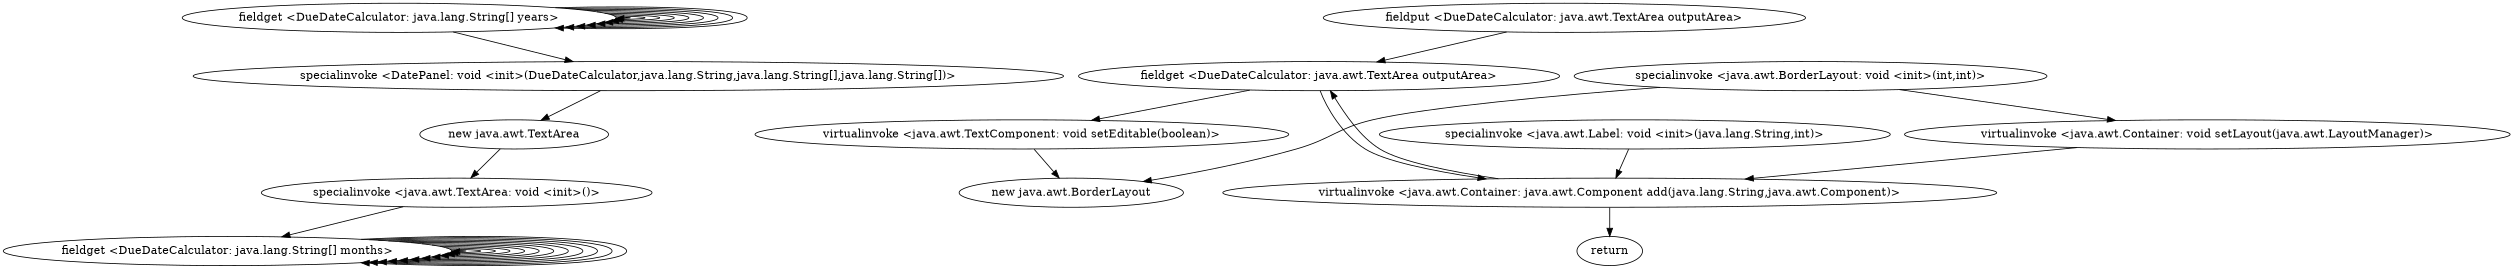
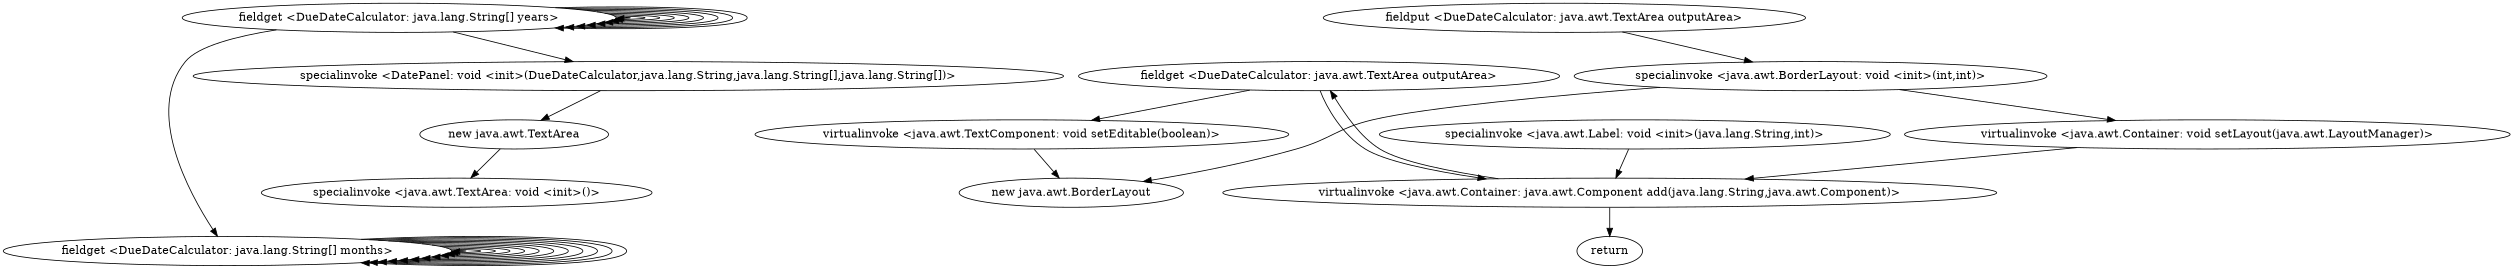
(1446, 46) -> (1683, 46)
(346, 221) -> (170, 100)
